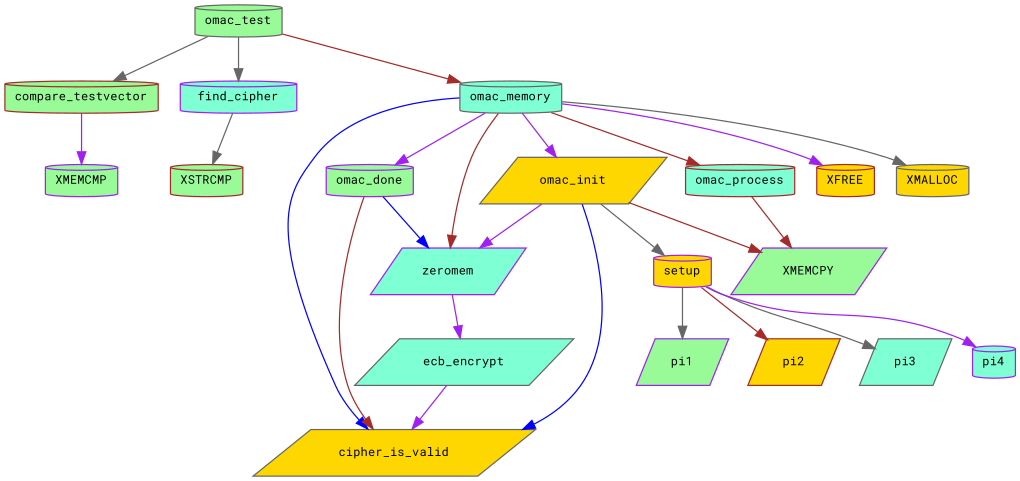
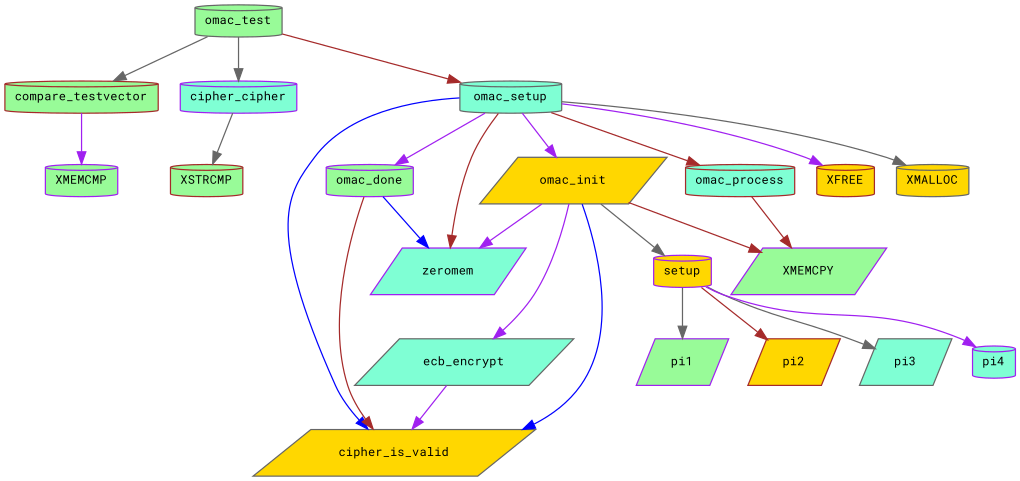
(239, 97) -> (239, 97)
(511, 97) -> (511, 97)
(455, 310) -> (546, 273)
